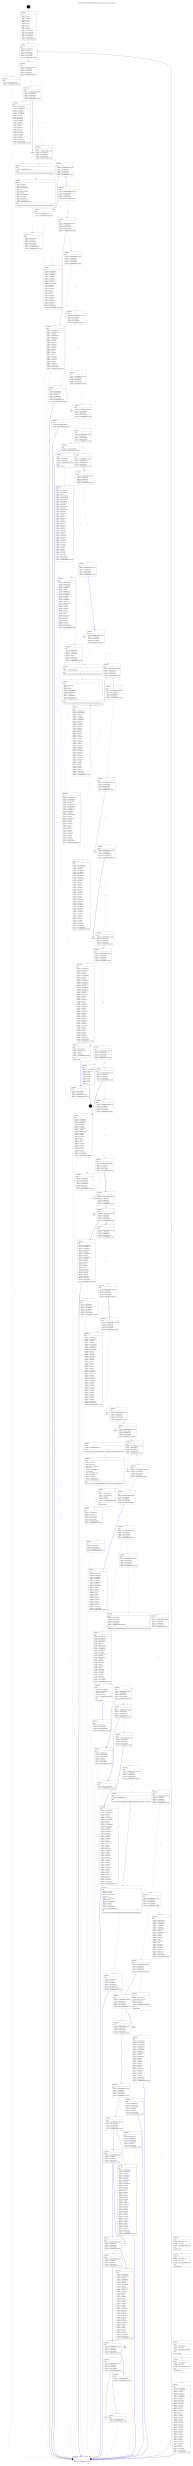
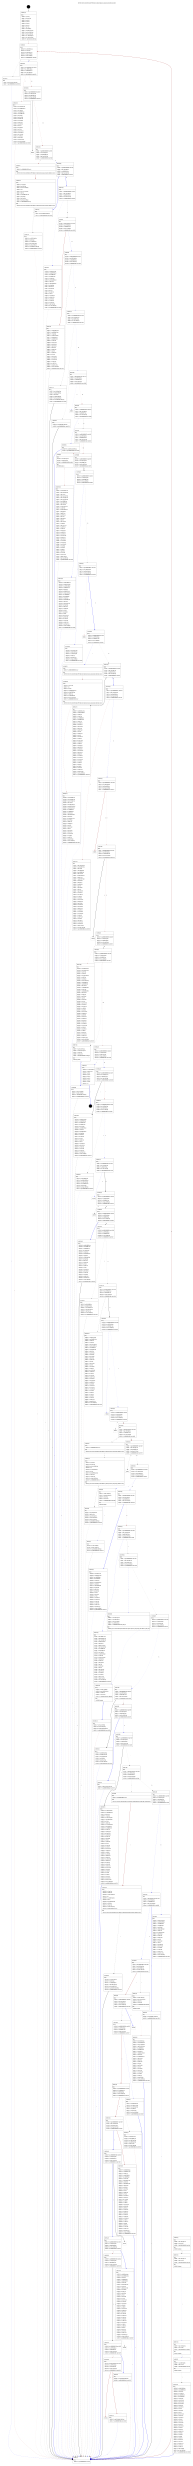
none -> (151, 2015)
